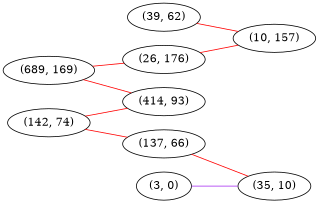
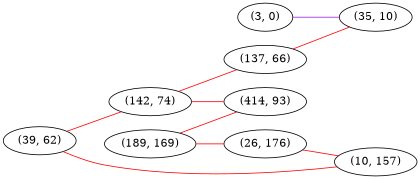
(49, 70) -> (150, 144)
none -> (94, 121)
